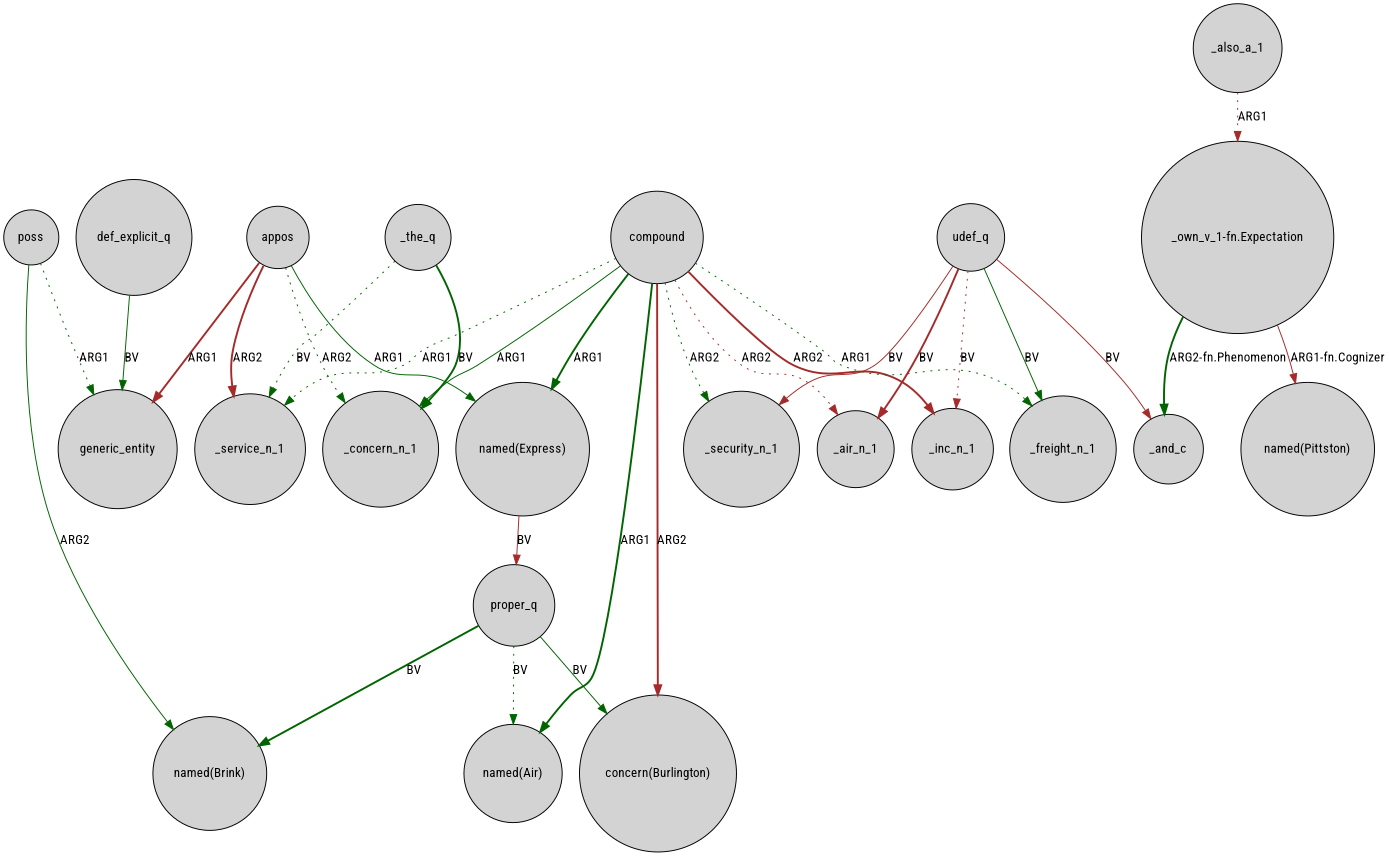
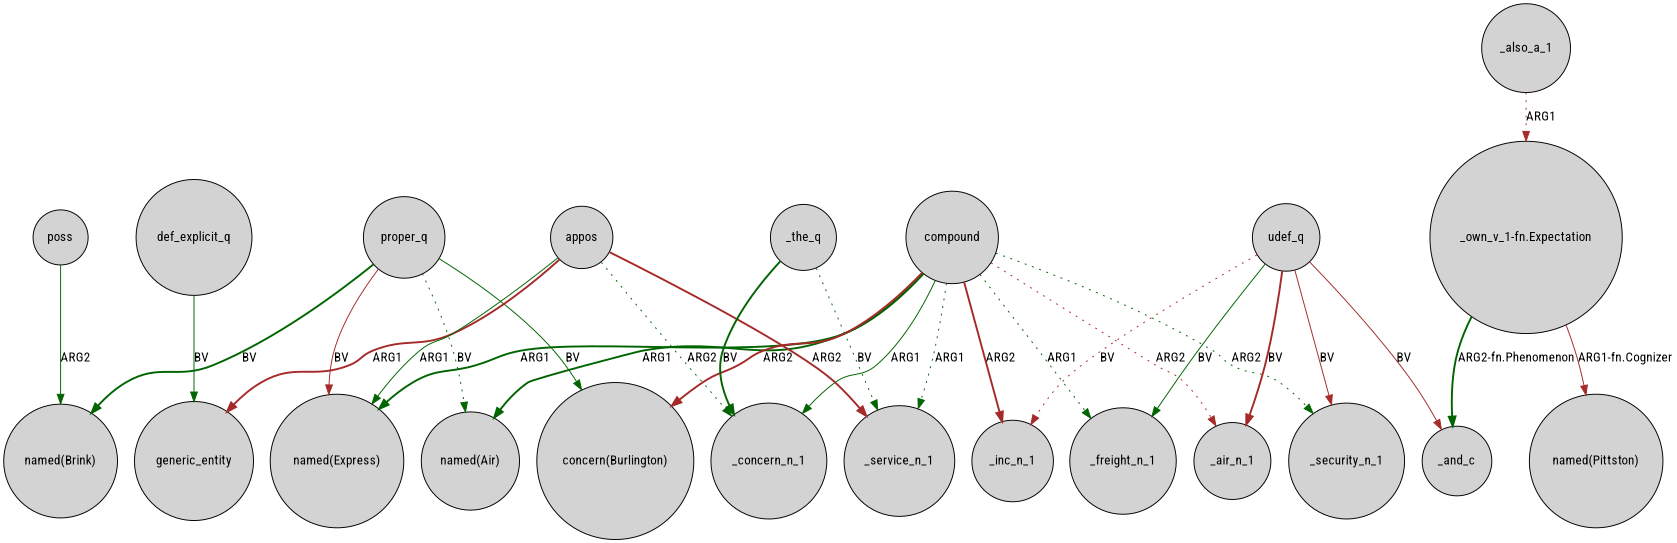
(64, 325) -> none
(518, 535) -> (345, 323)
